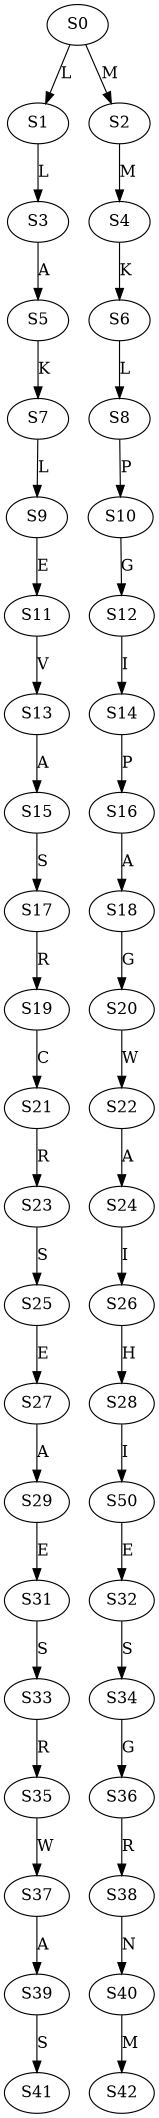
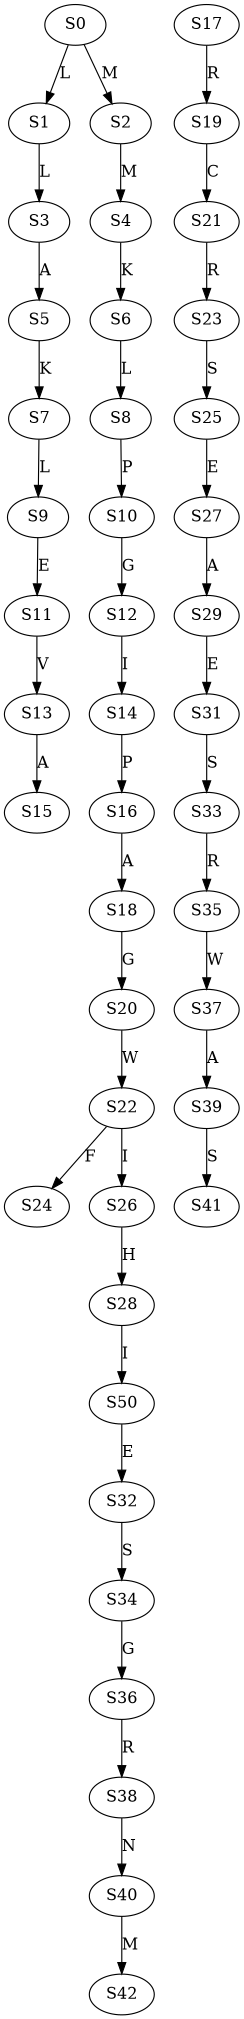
(37, 856) -> none
(127, 1157) -> (90, 1157)
(122, 1250) -> (122, 1152)
